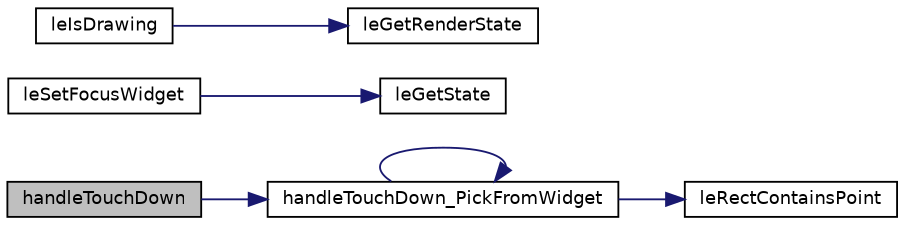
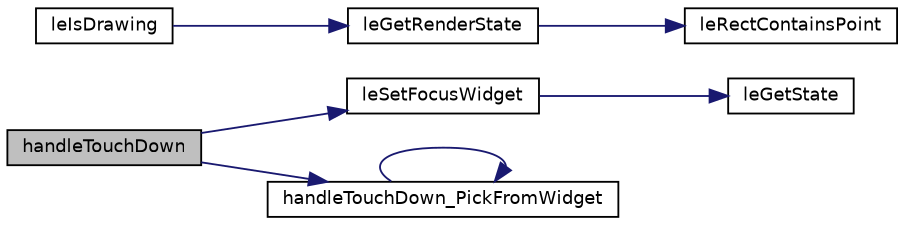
none -> (265, 123)
(642, 199) -> (602, 26)
